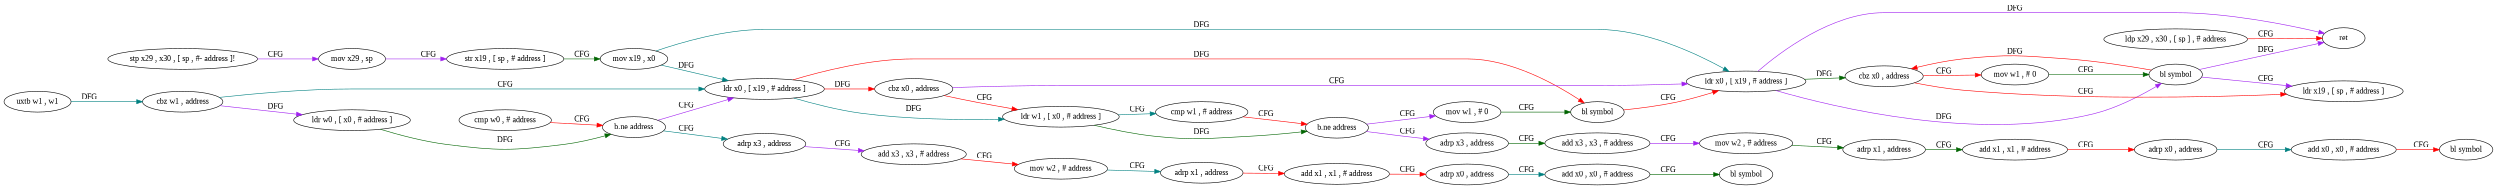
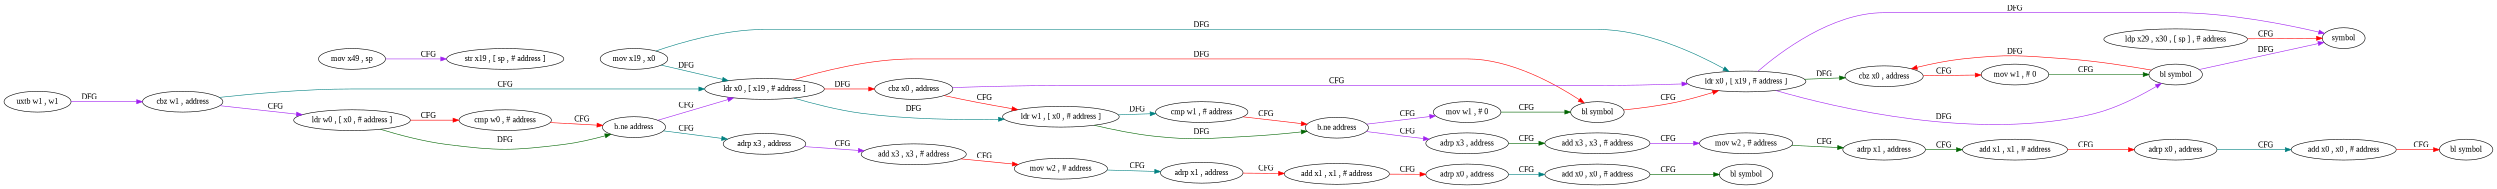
(2344, 38) -> (2344, 38)
(183, 59) -> none
(352, 59) -> (352, 59)
(579, 59) -> none
(2344, 91) -> none
(104, 102) -> (104, 102)
(276, 107) -> (276, 107)
(1137, 109) -> (1137, 109)
none -> (432, 120)
